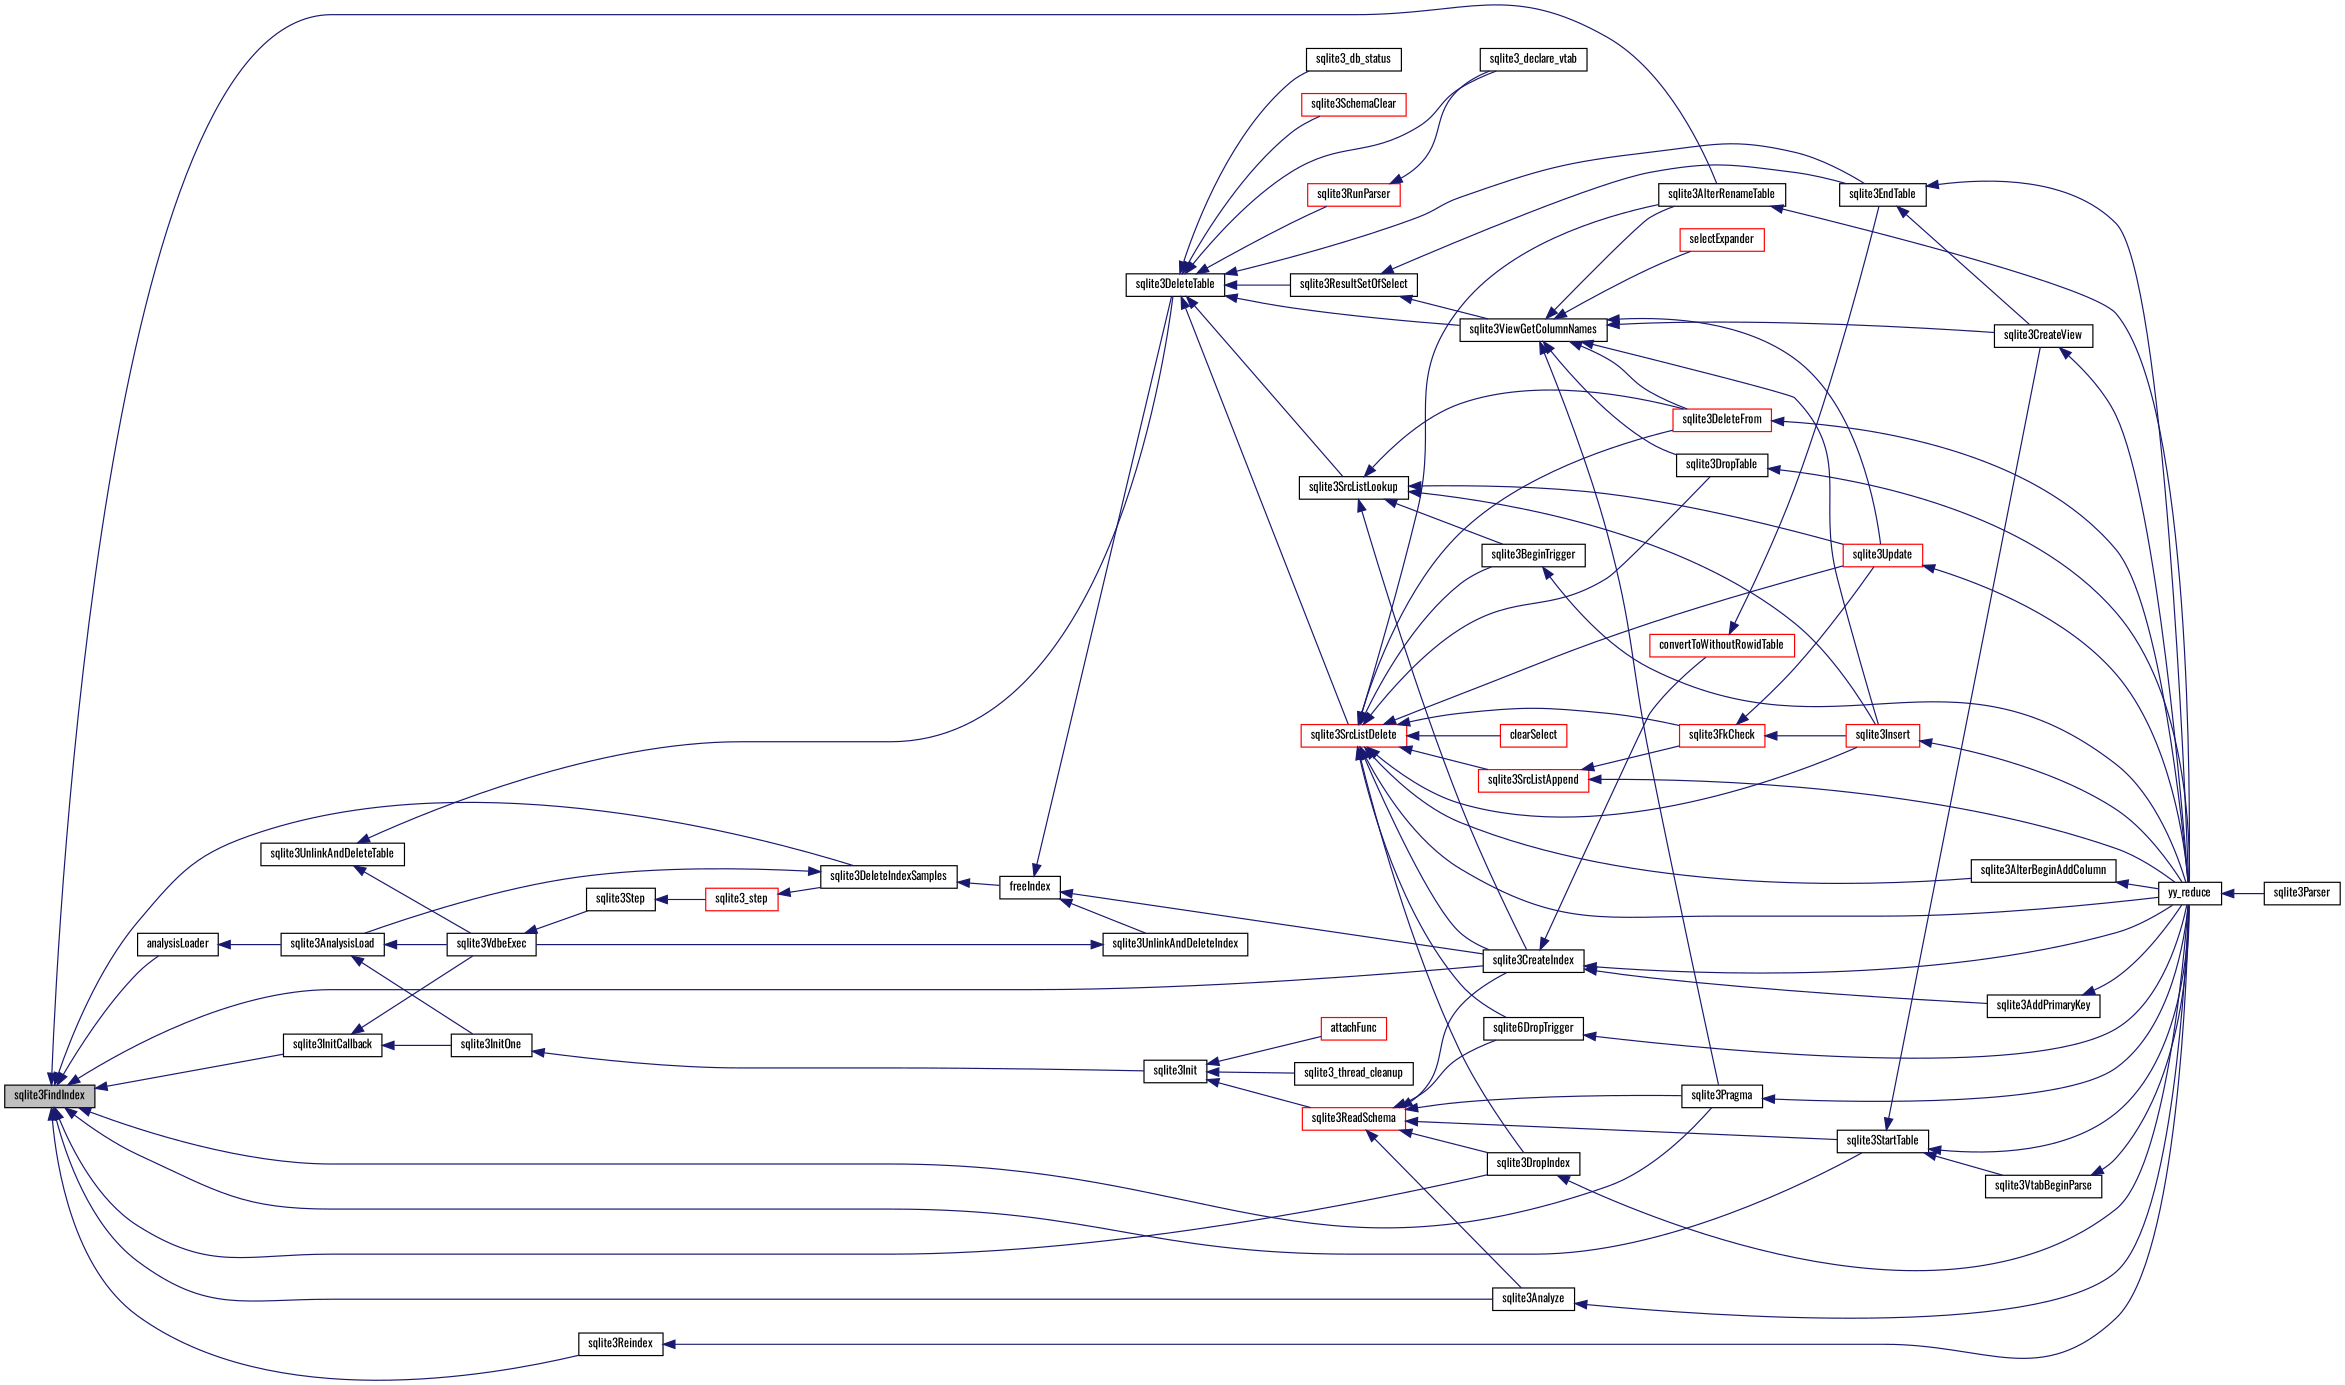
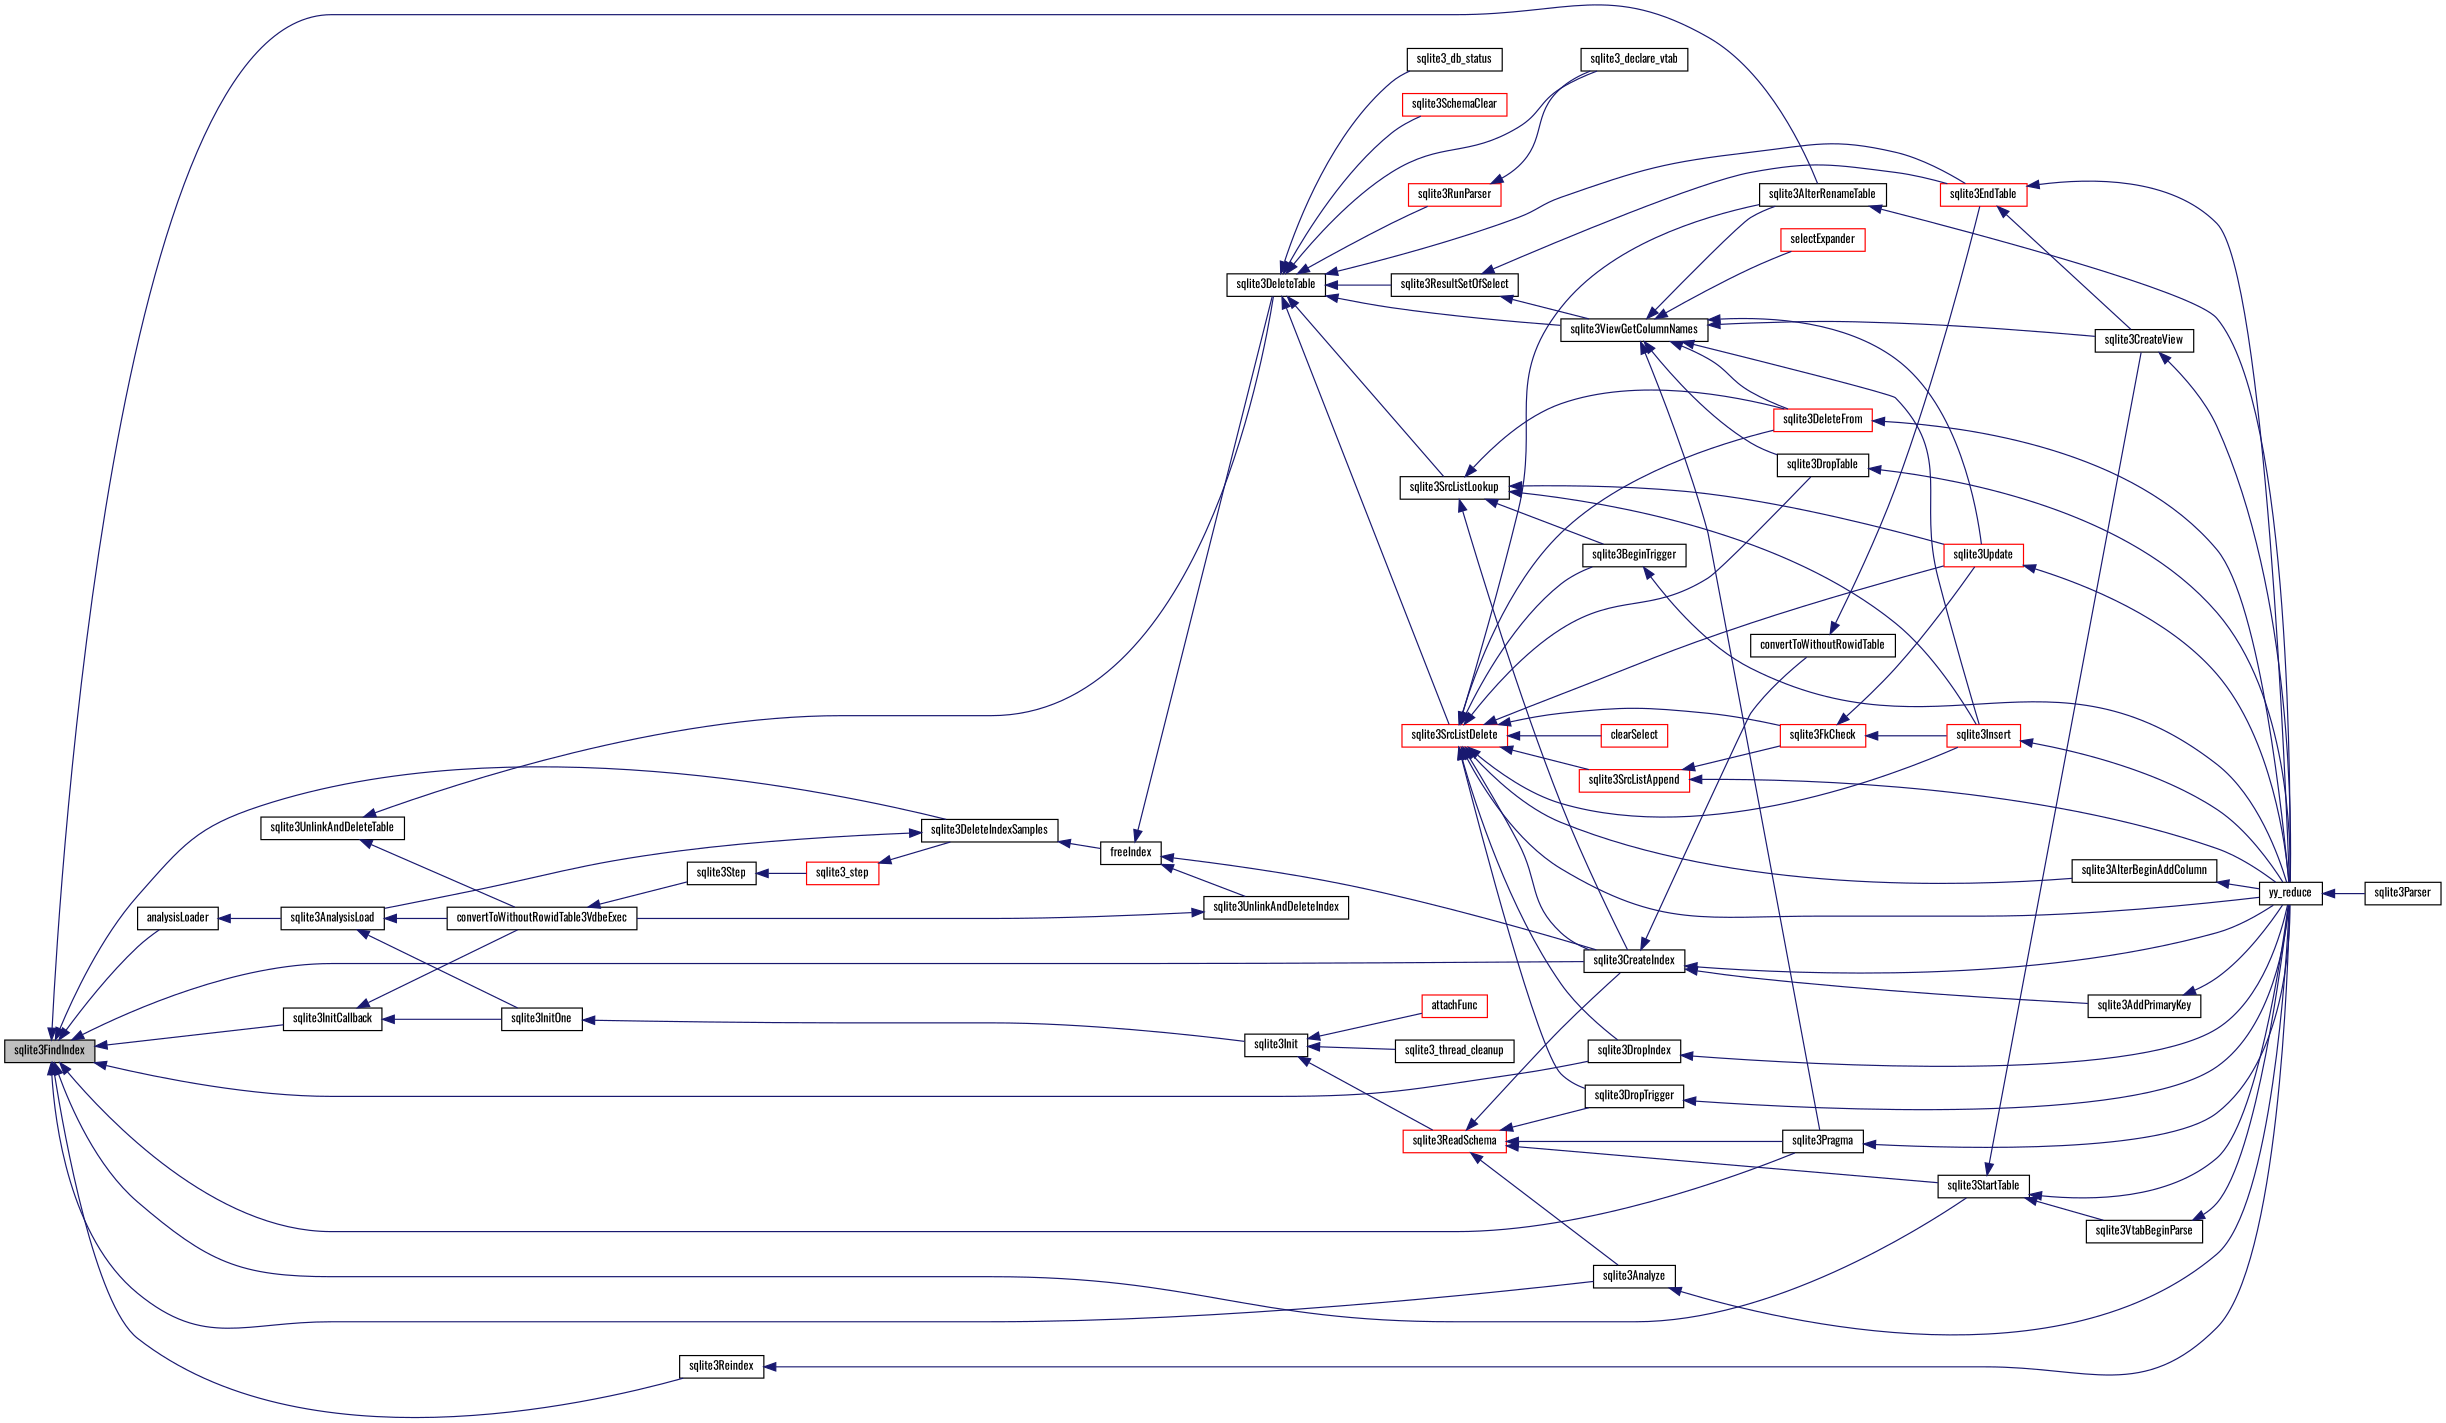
(1883, 195) -> (1984, 195)
(1722, 646) -> (1823, 646)
(492, 945) -> (542, 919)
(1534, 1029) -> (1634, 1096)
(1450, 1143) -> none
